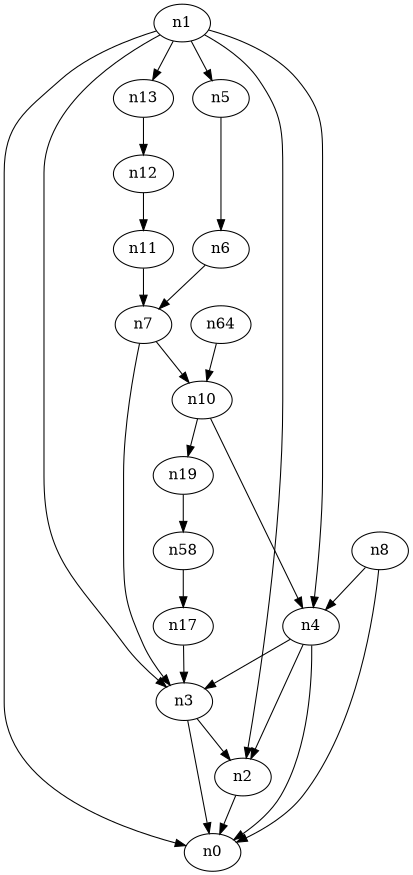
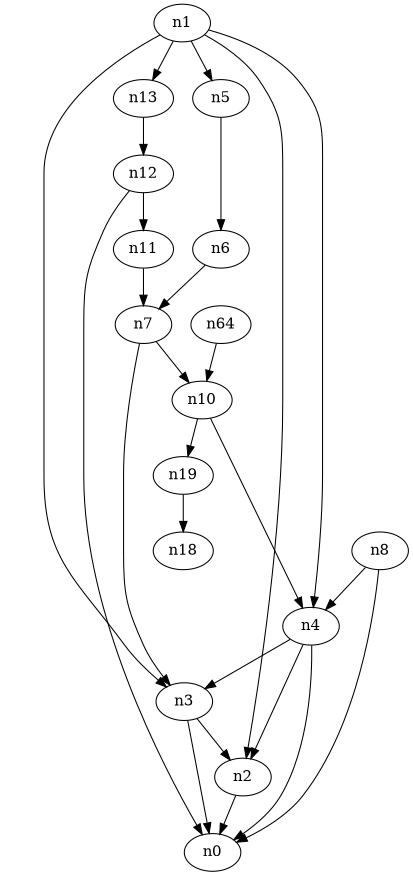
(4, 445) -> (86, 513)
(183, 551) -> (183, 551)
(183, 626) -> none
